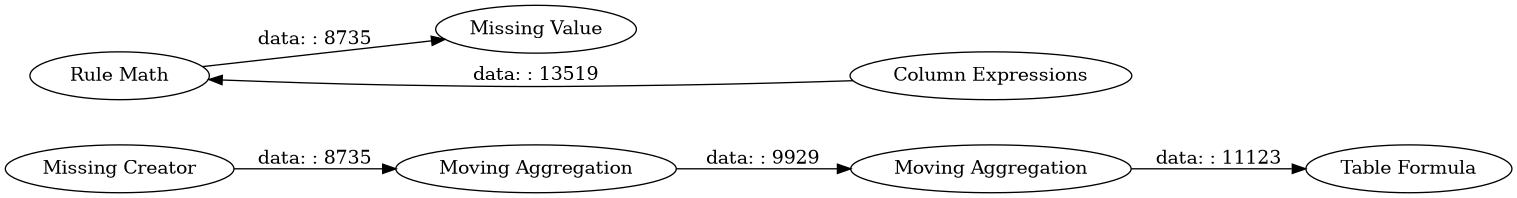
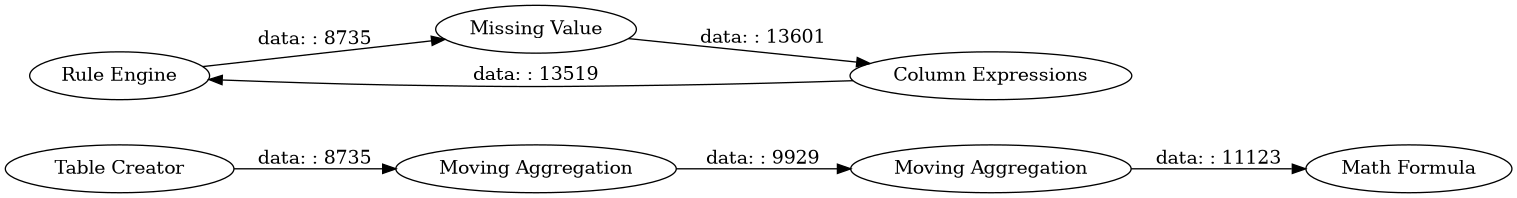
none -> (742, 50)
(120, 76) -> (120, 76)
(120, 169) -> (120, 169)
(1409, 169) -> (1409, 169)
